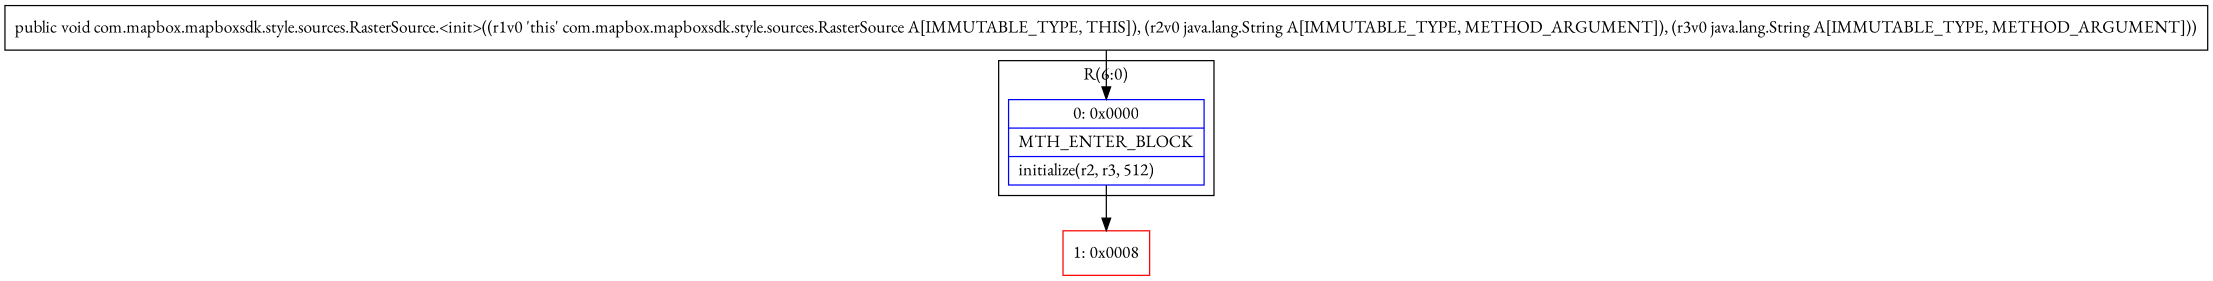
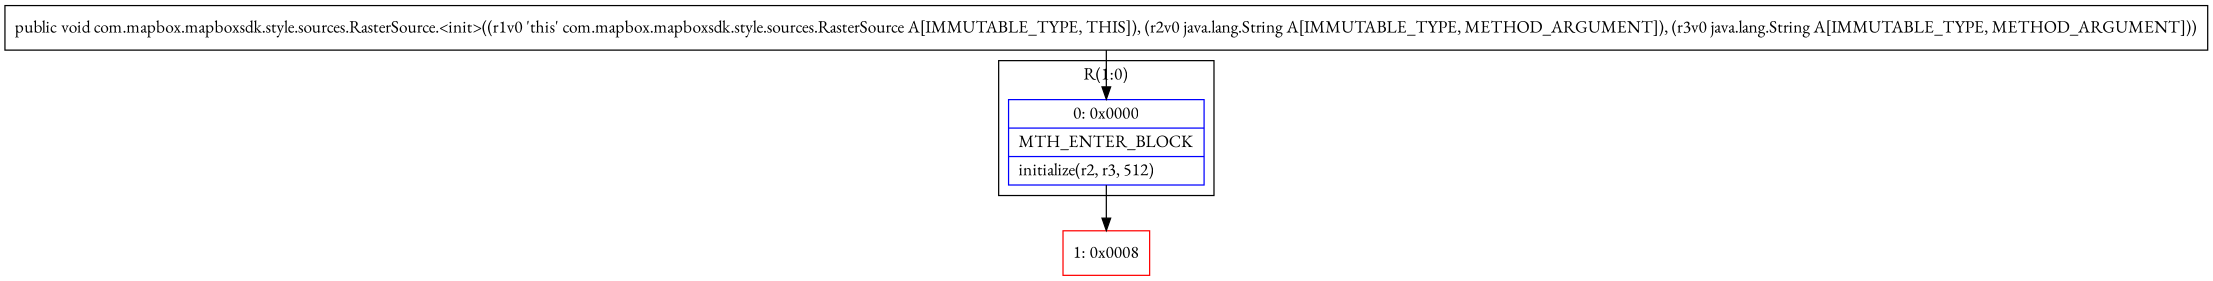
(1106, 75) -> (1106, 75)
